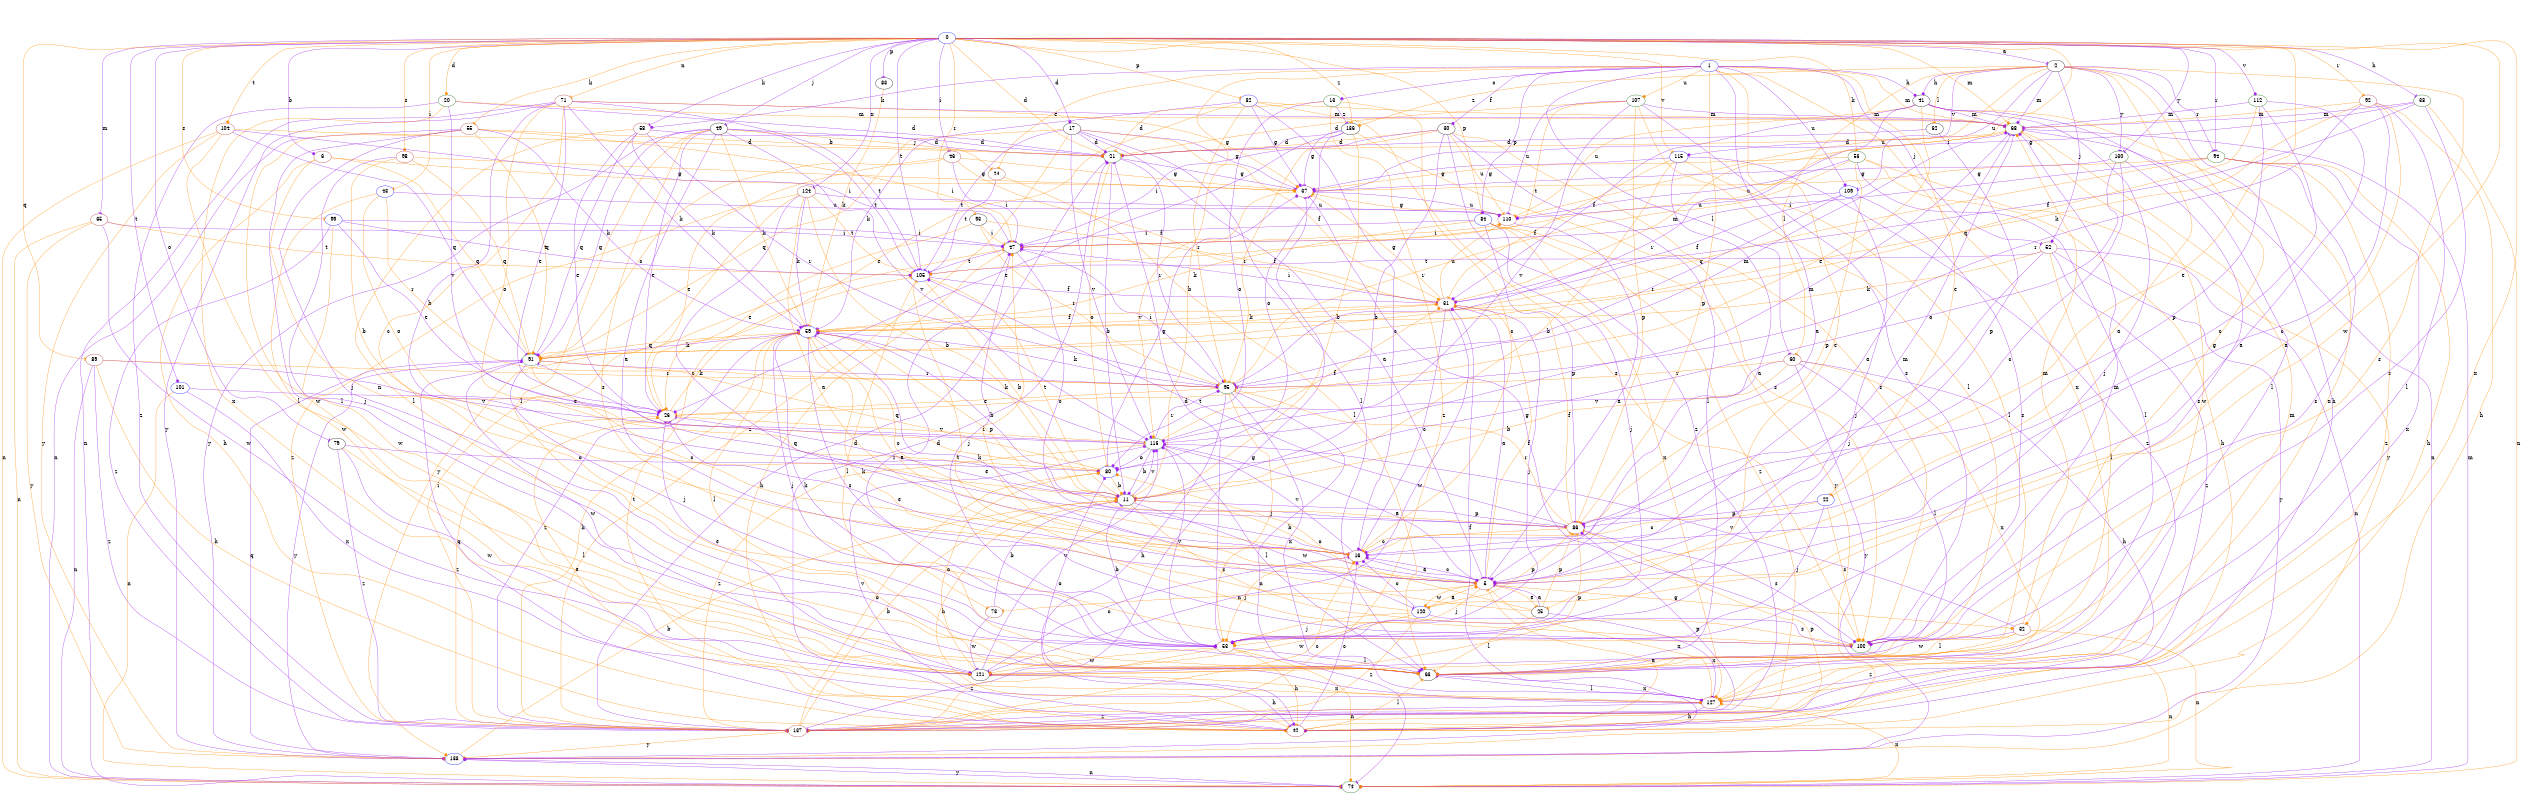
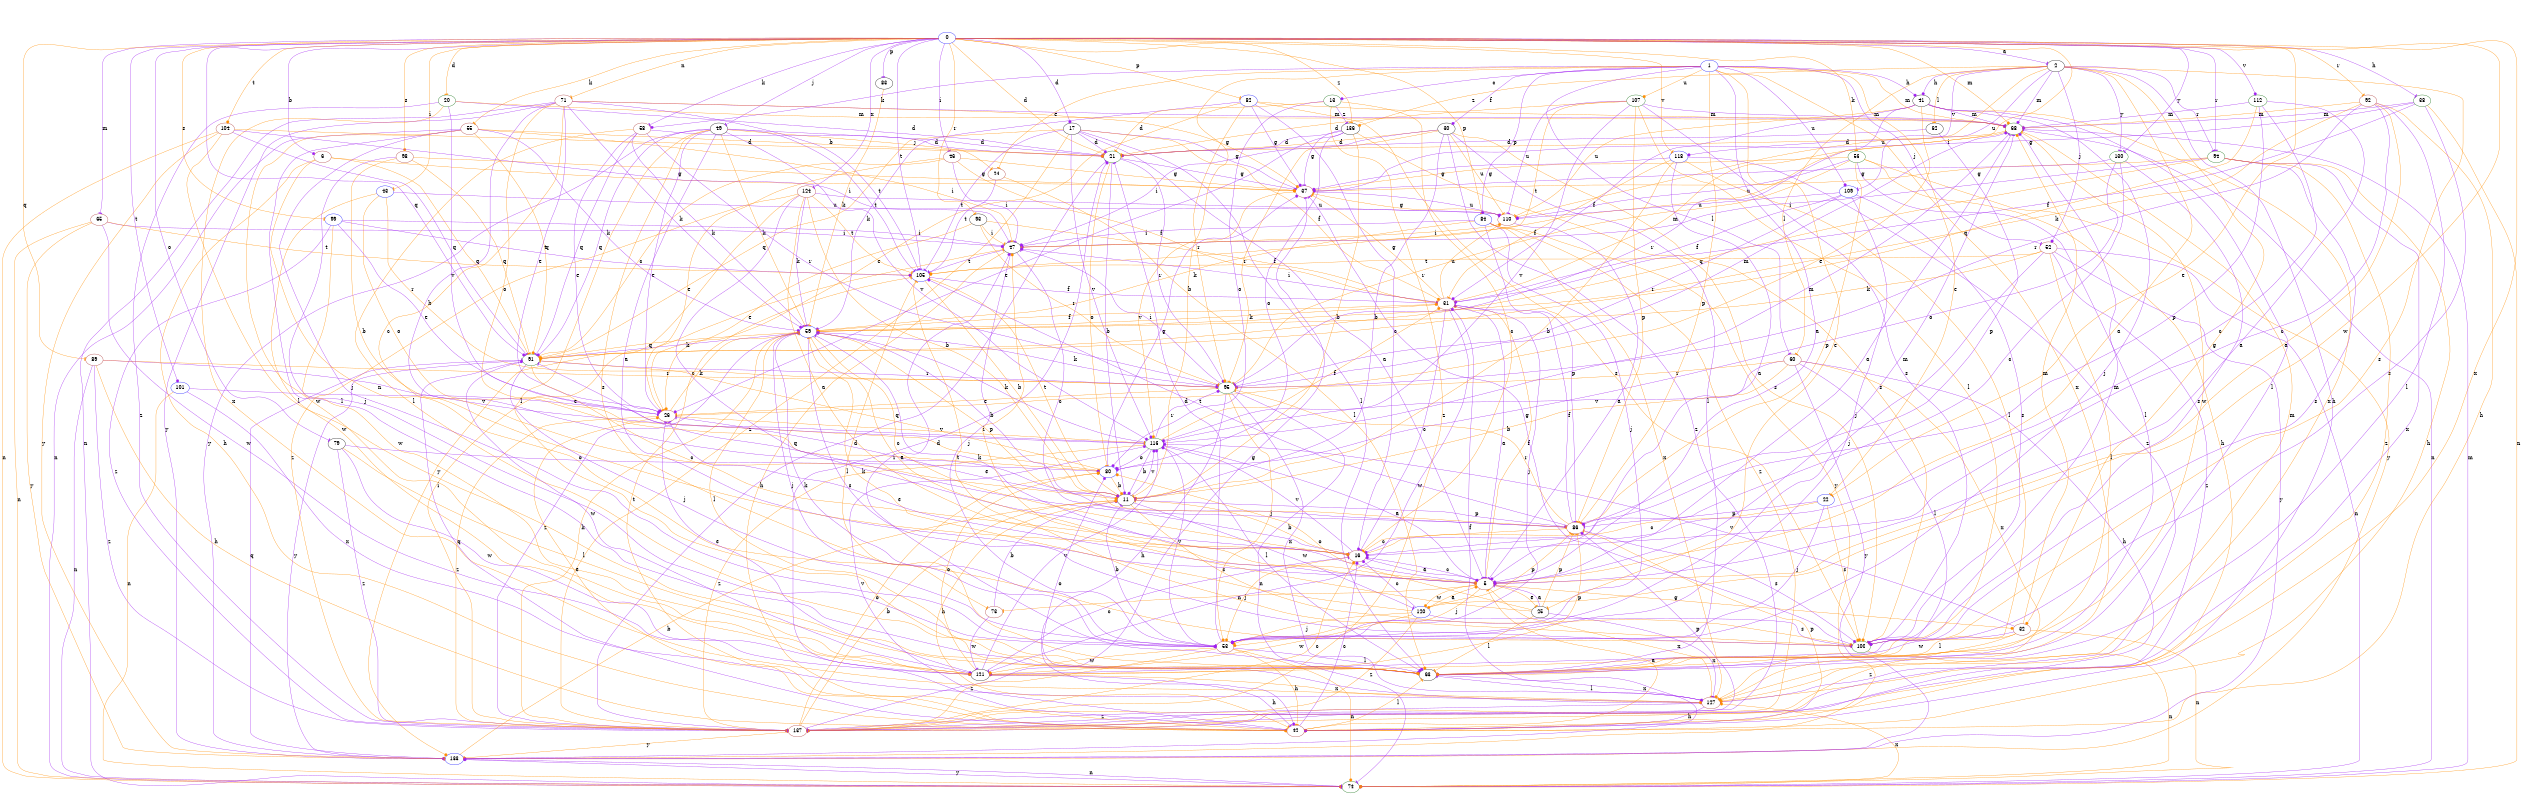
(675, 41) -> (675, 41)
none -> (254, 49)
(1679, 157) -> (1679, 157)
(1431, 259) -> (1431, 259)
(1561, 365) -> (1561, 365)
